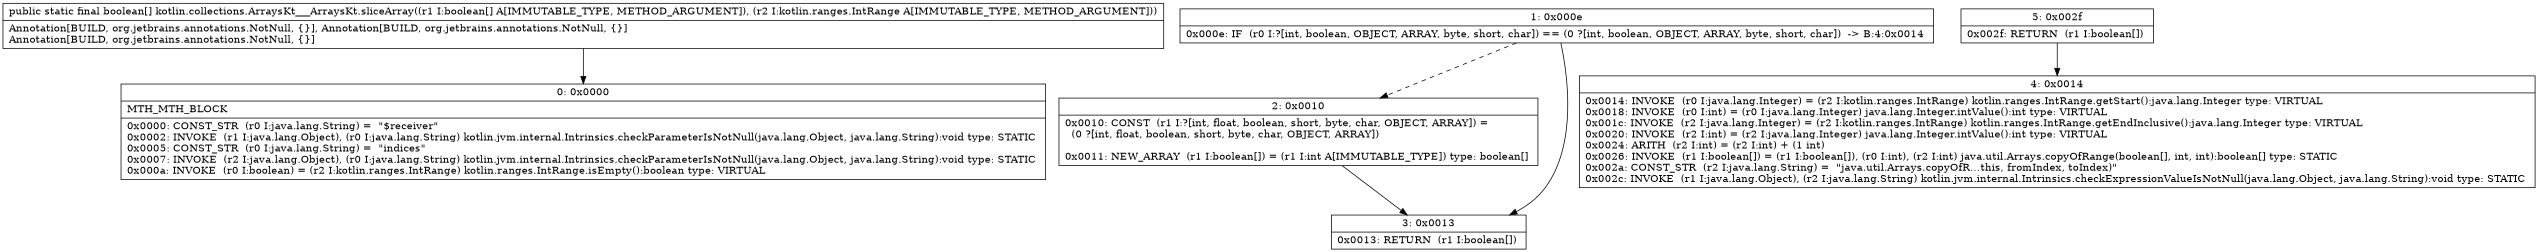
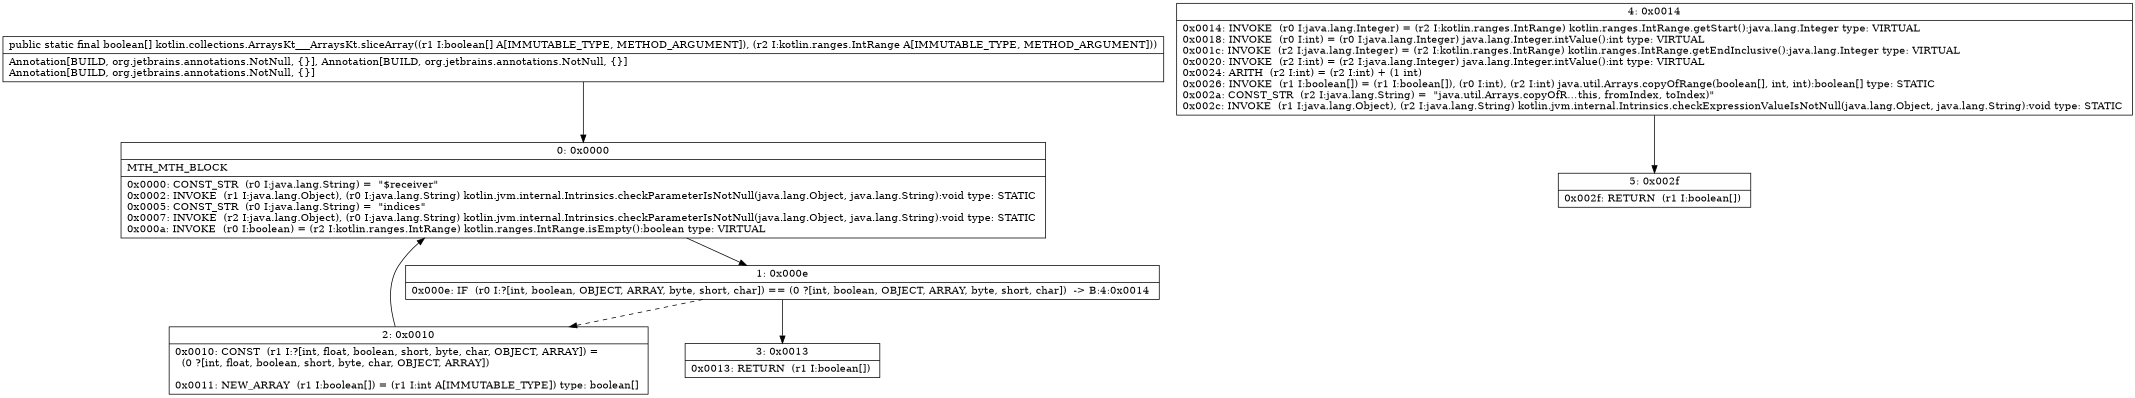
(2057, 56) -> (1655, 140)
(1372, 188) -> (392, 281)
none -> (713, 250)
